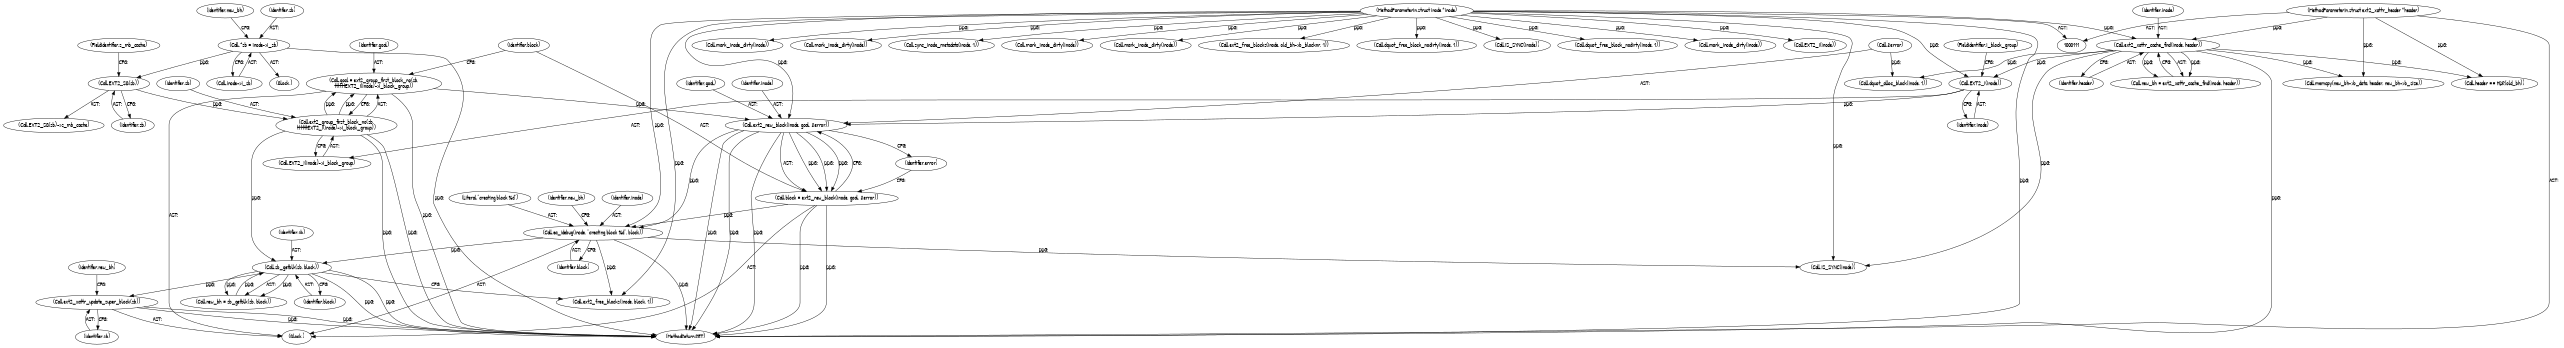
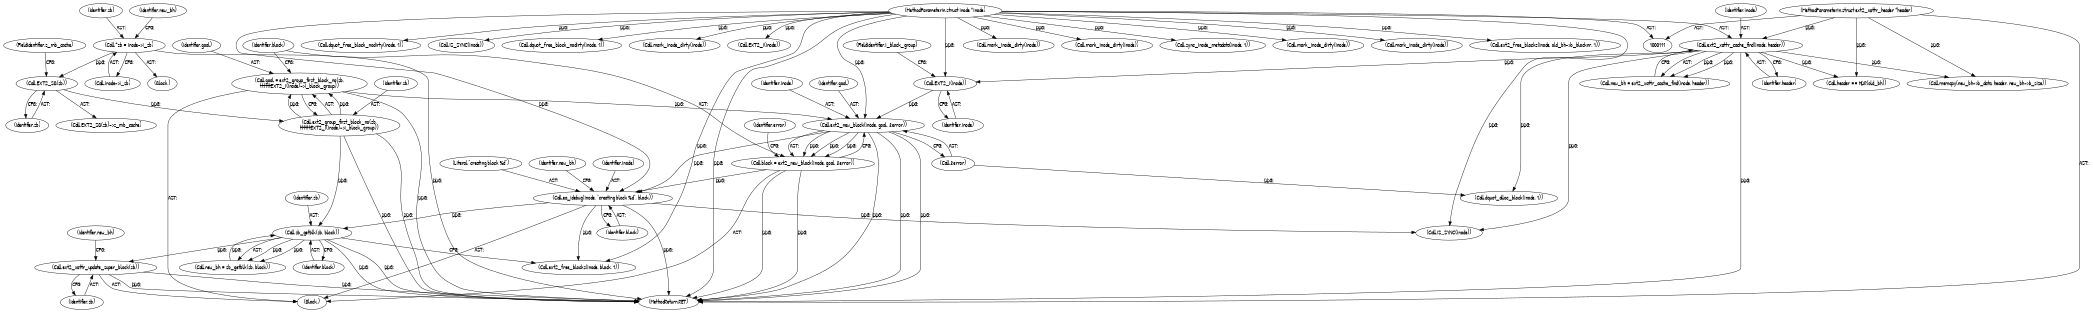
(2110, 28) -> (1725, 28)
(870, 139) -> (918, 140)
(317, 164) -> none
